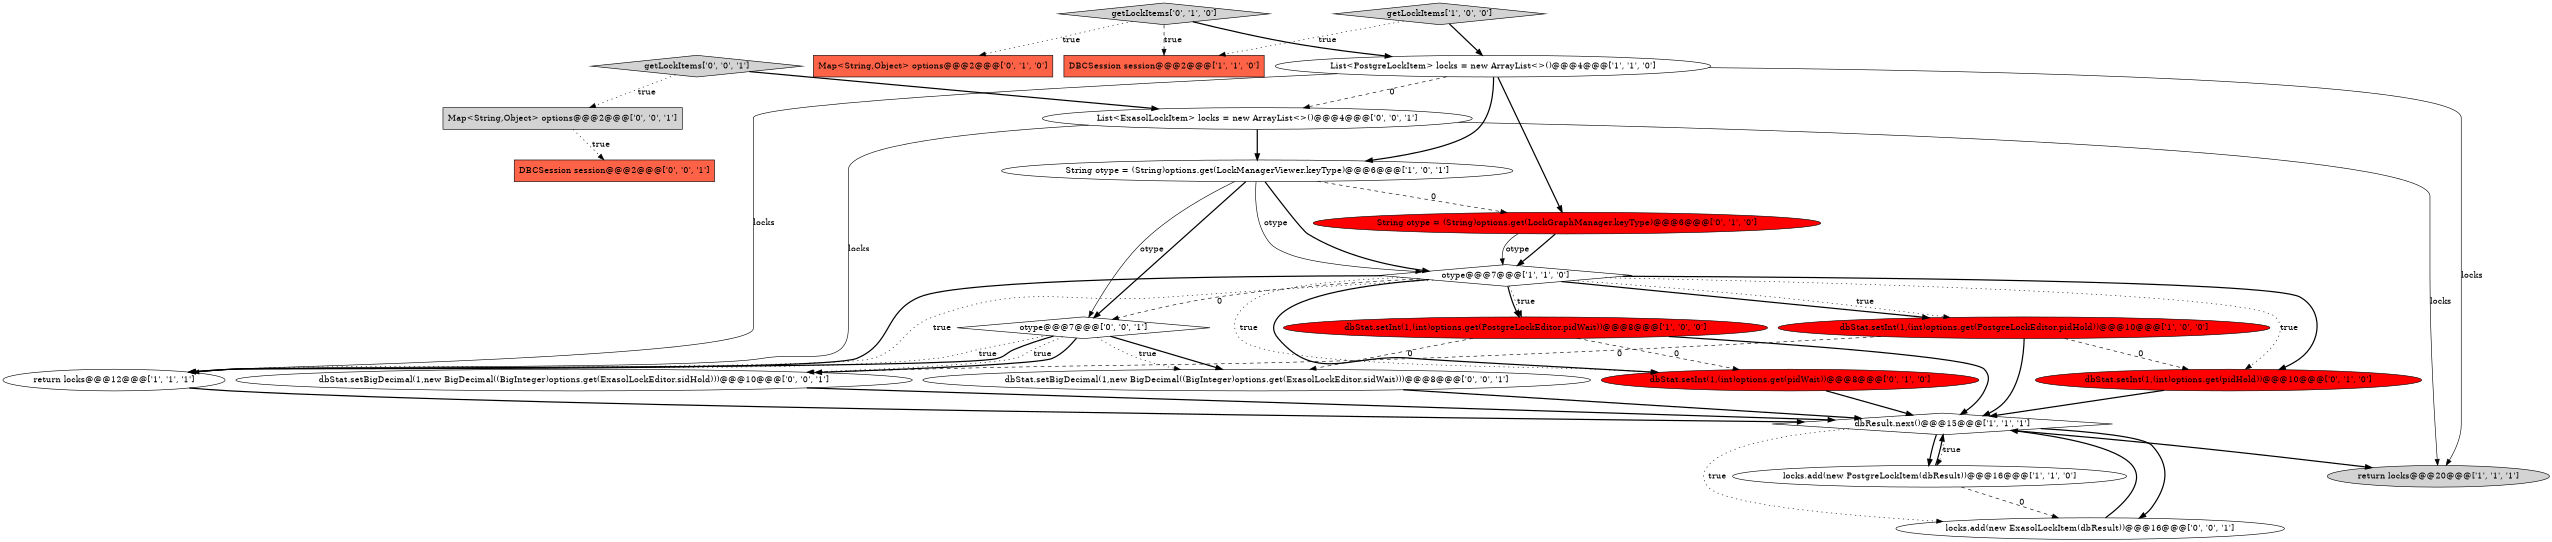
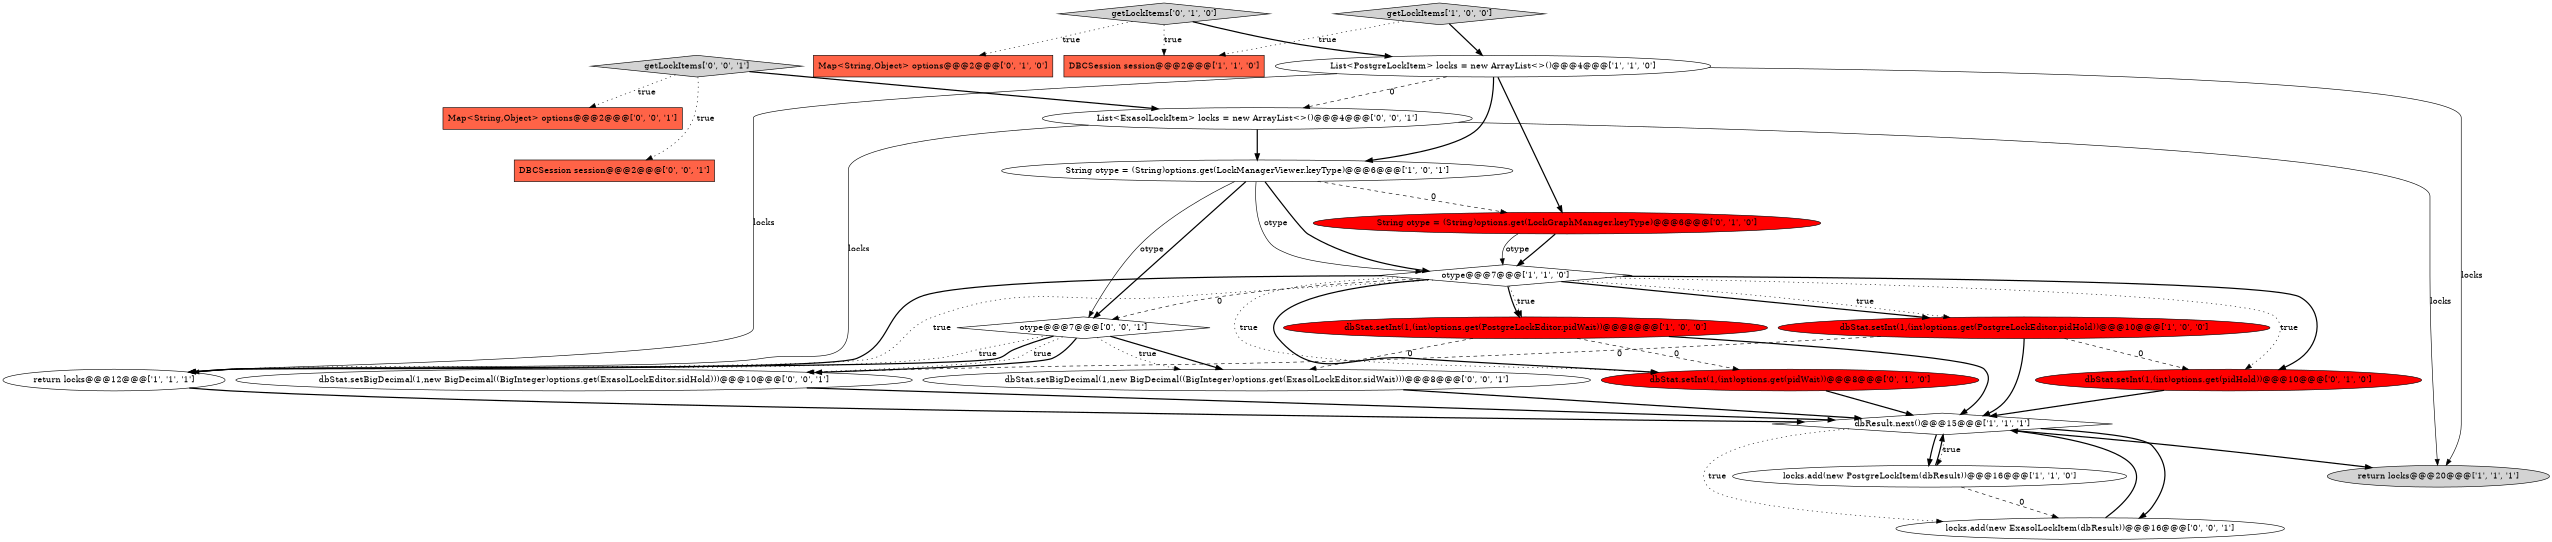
(1164, 37) -> (1164, 37)
(563, 118) -> (563, 118)
(586, 142) -> (690, 126)
